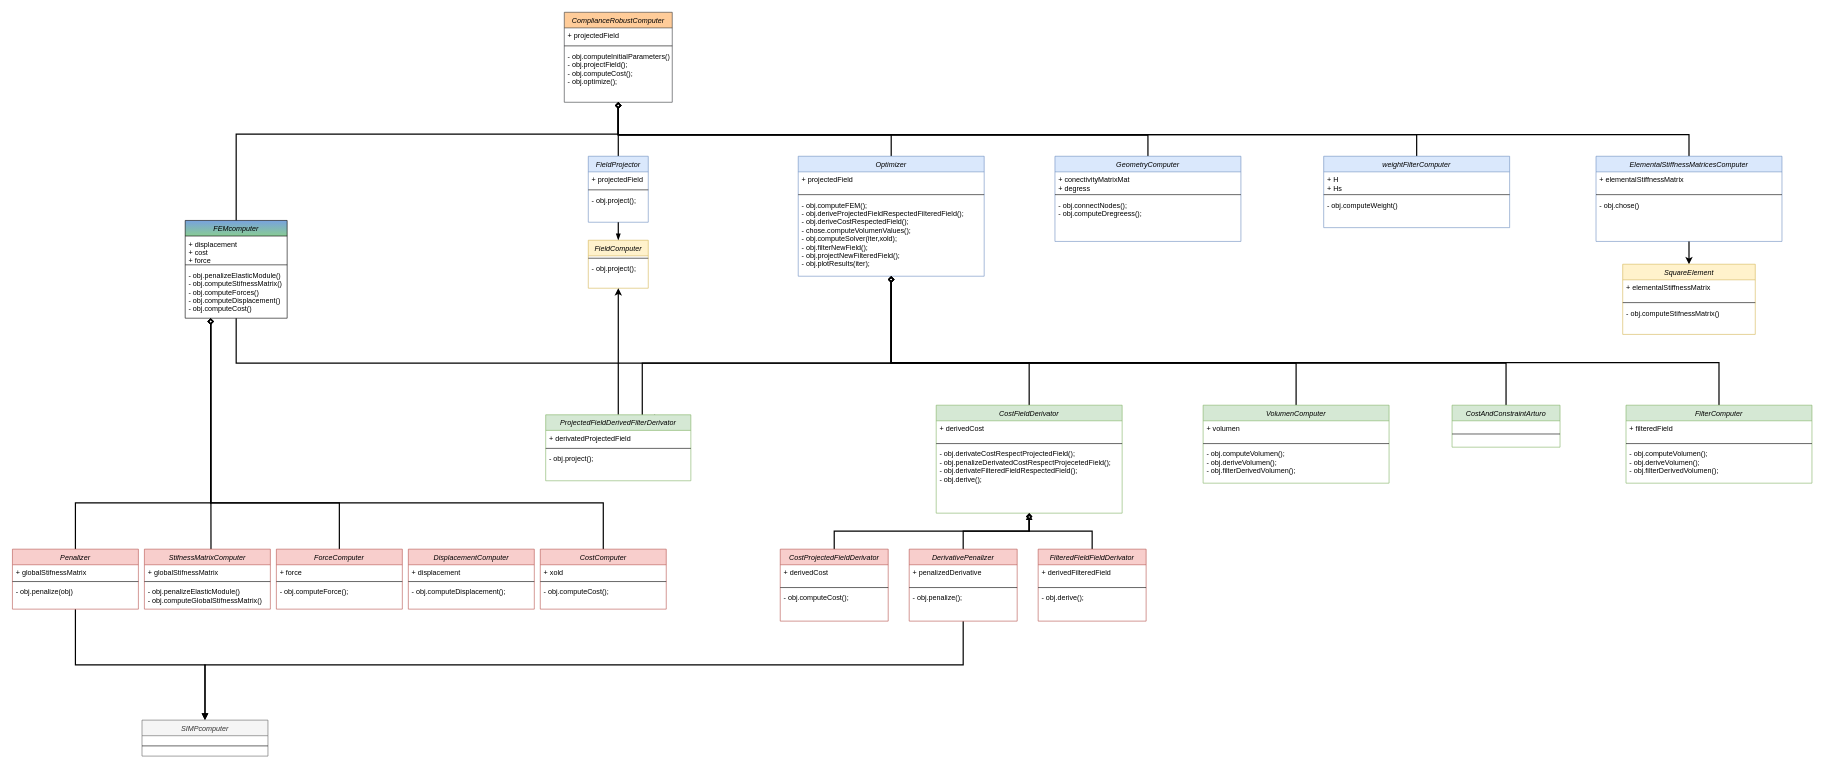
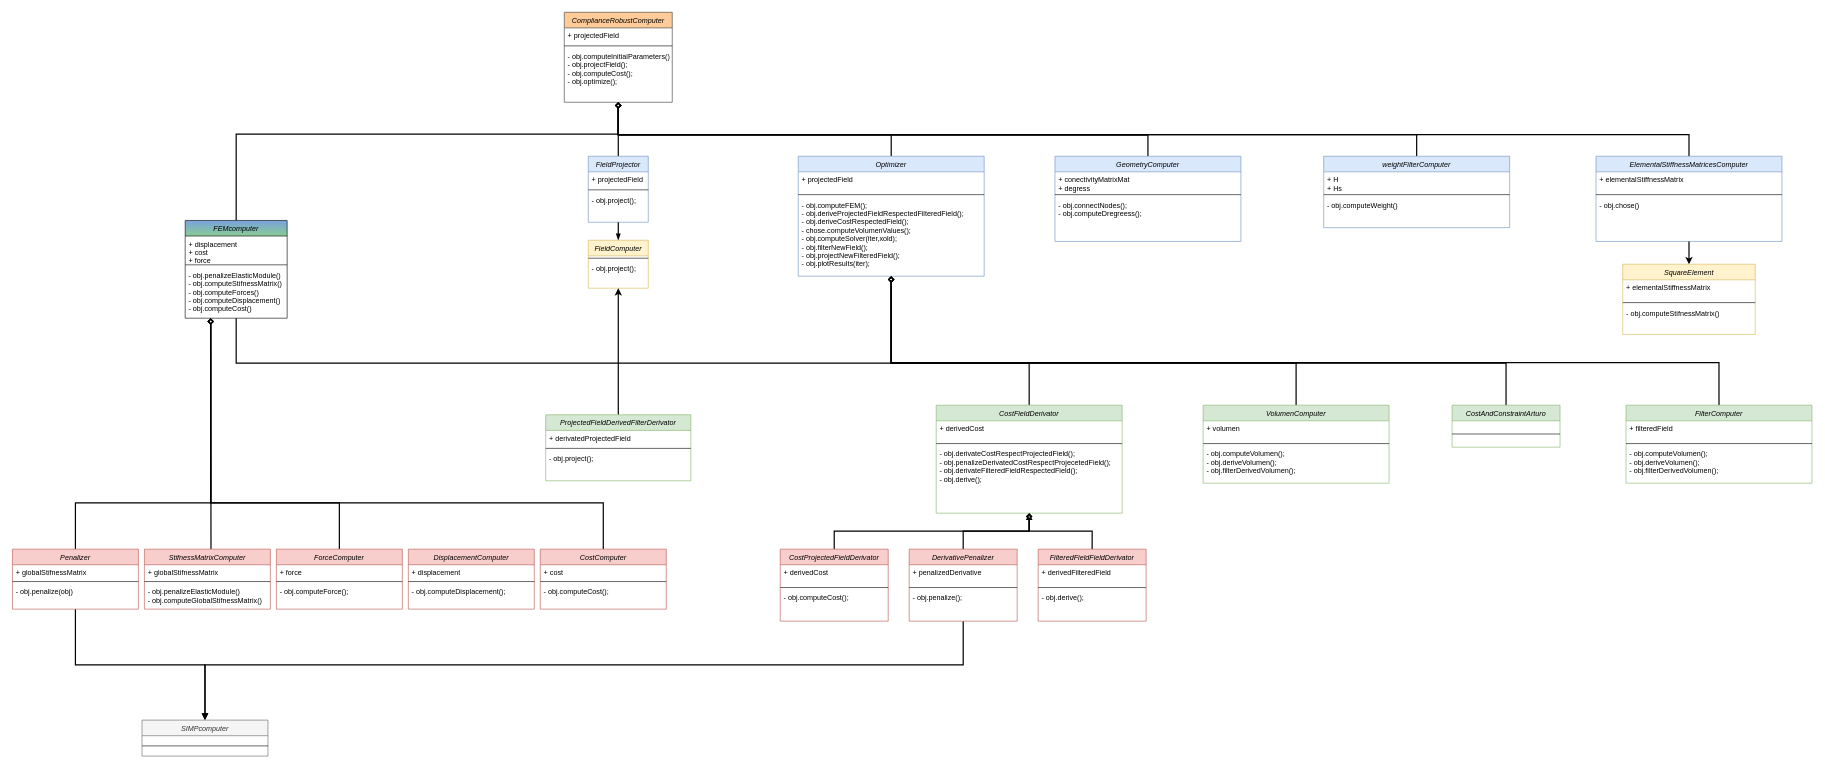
(642, 390) -> none
(555, 573) -> (556, 573)
